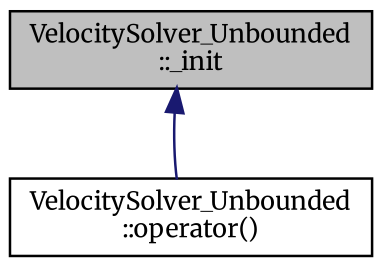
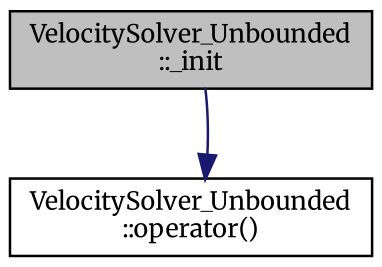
(174, 146) -> (208, 121)
